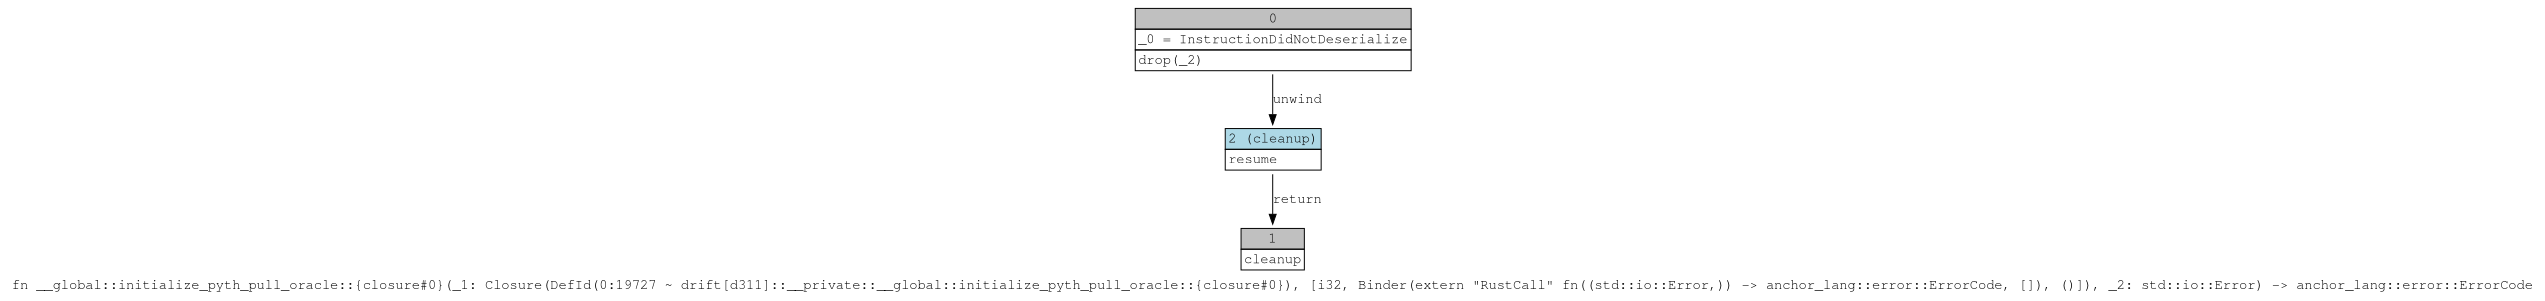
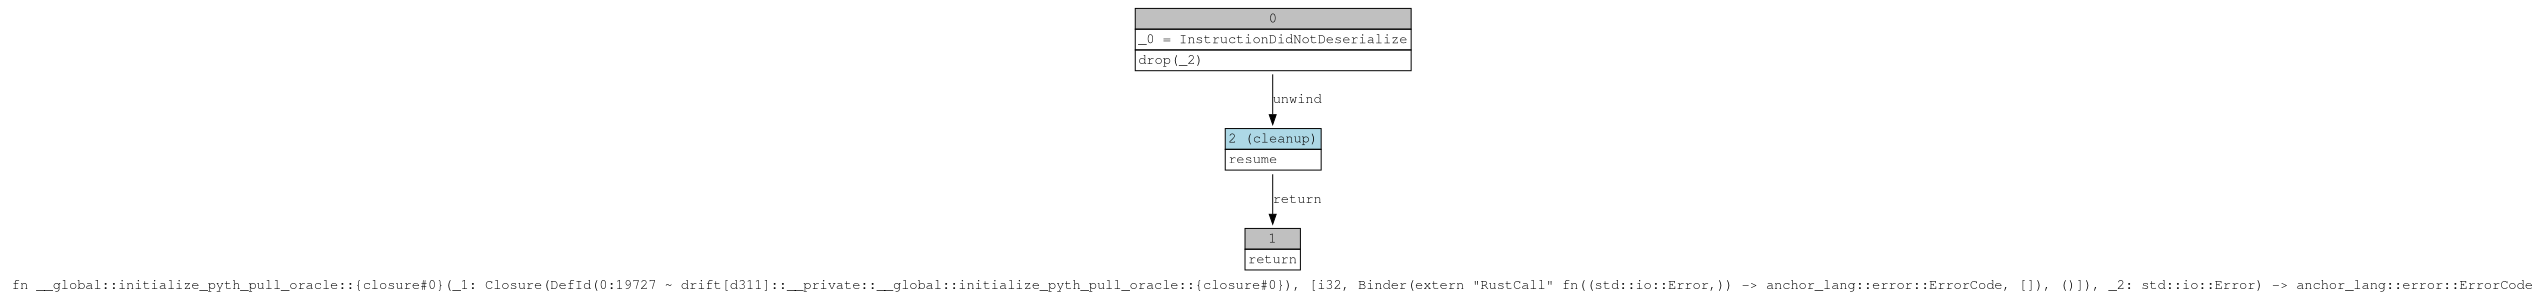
(1273, 259) -> (1273, 259)
